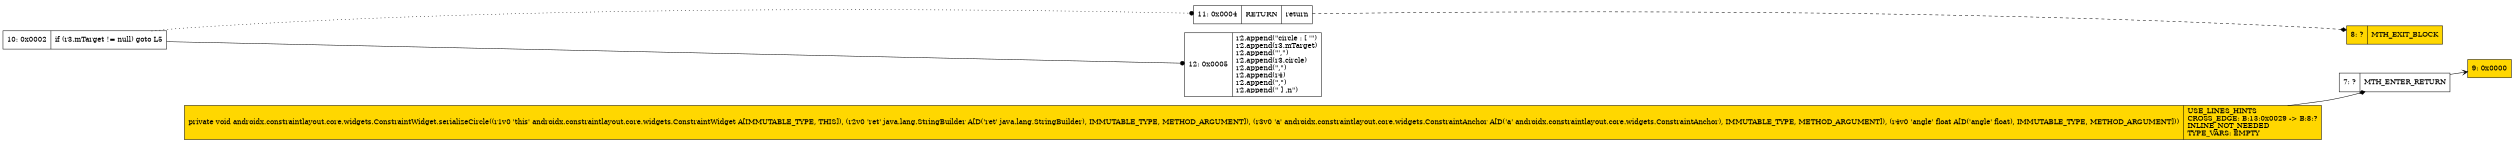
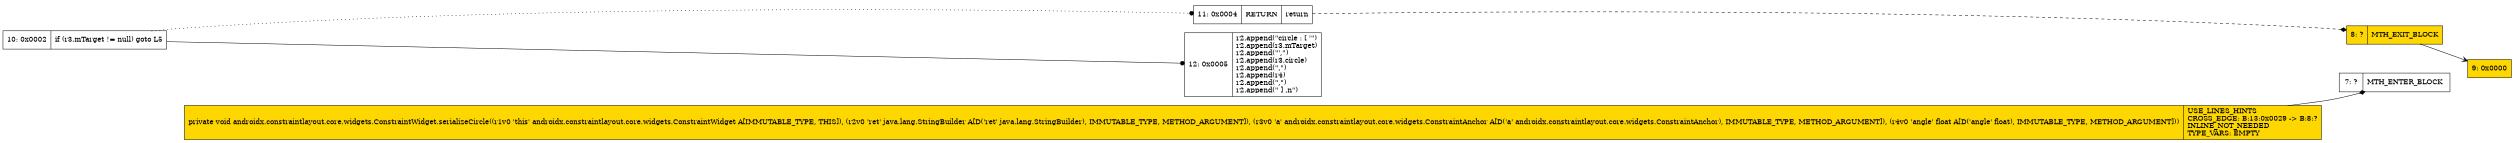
(2456, 73) -> (2441, 52)
(2405, 82) -> (2405, 82)
